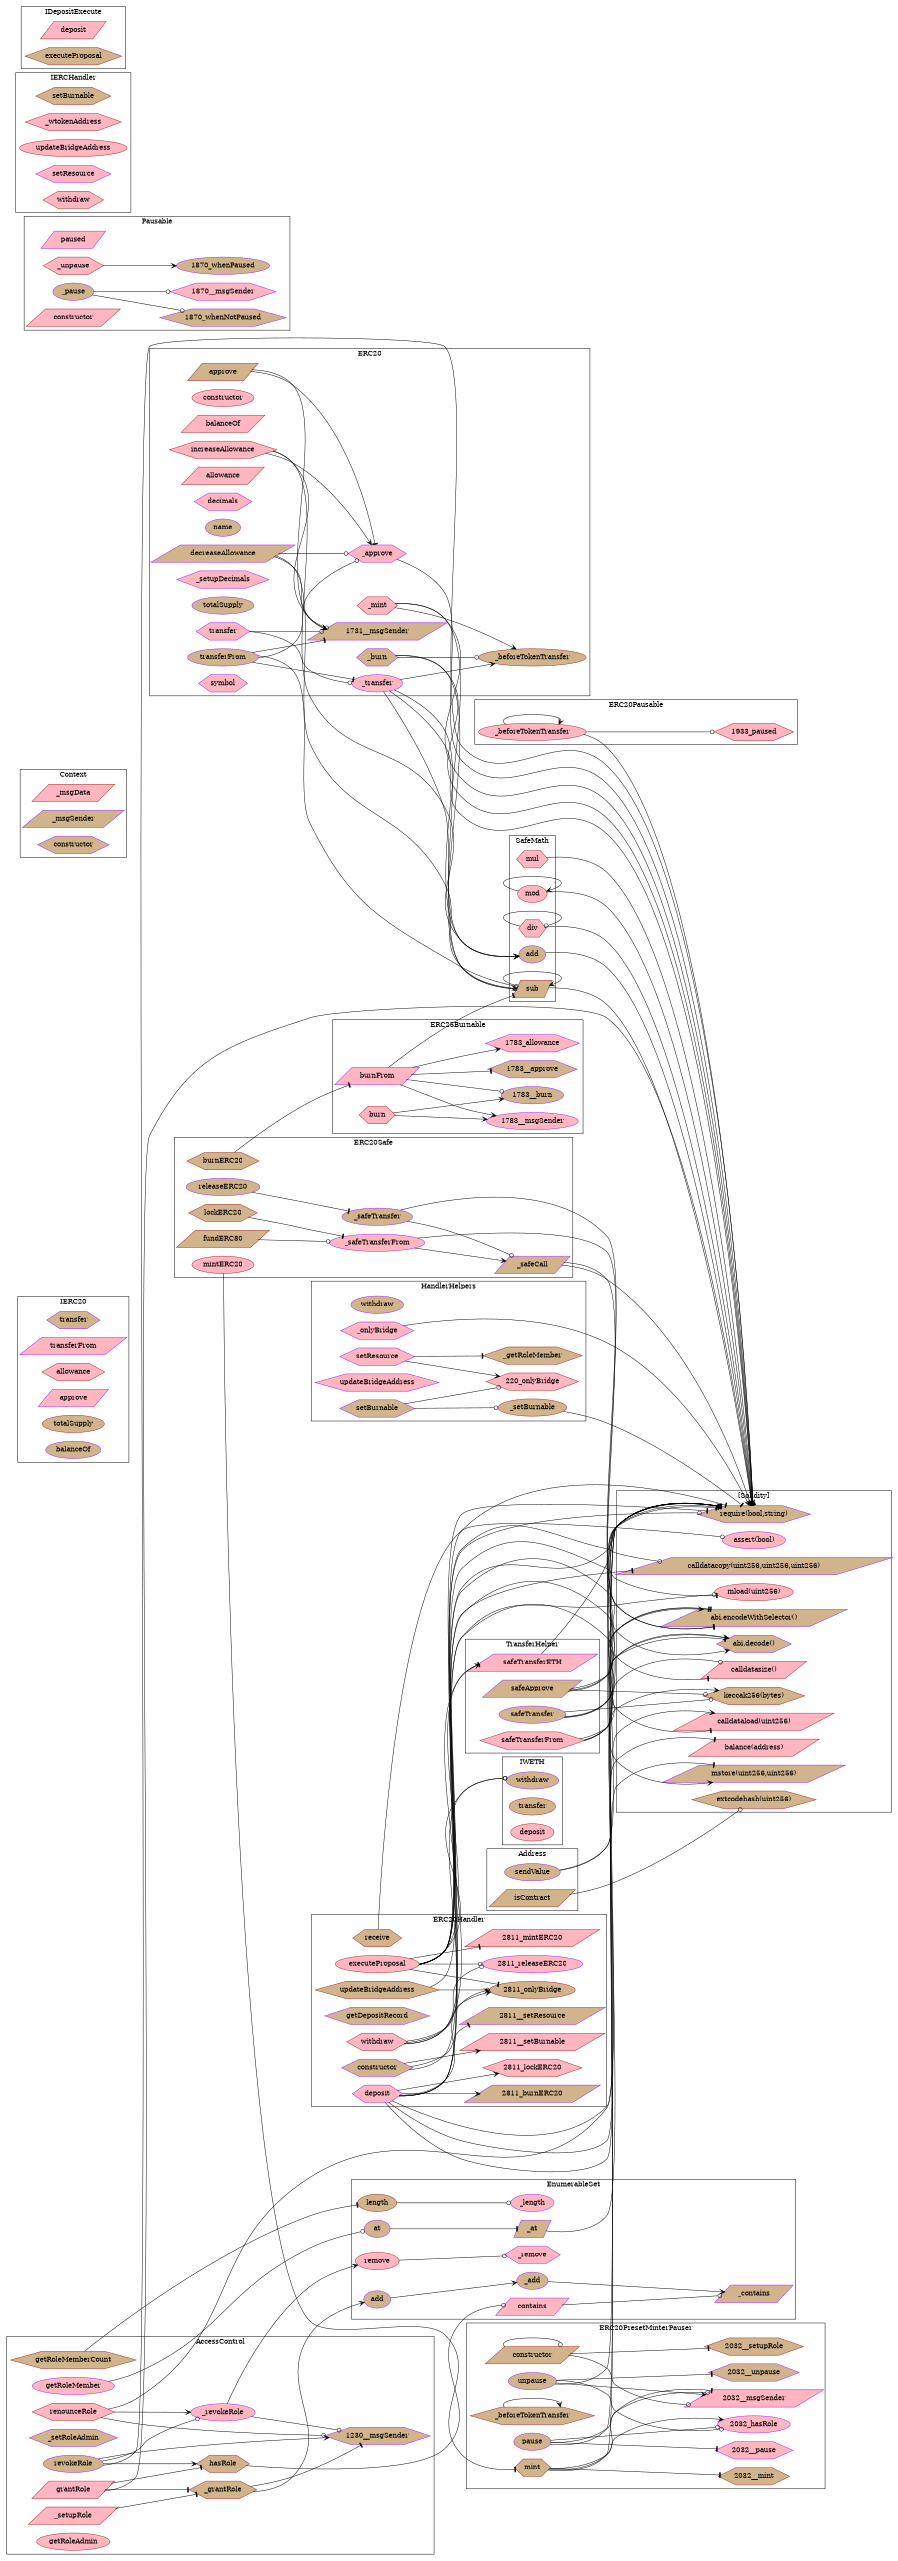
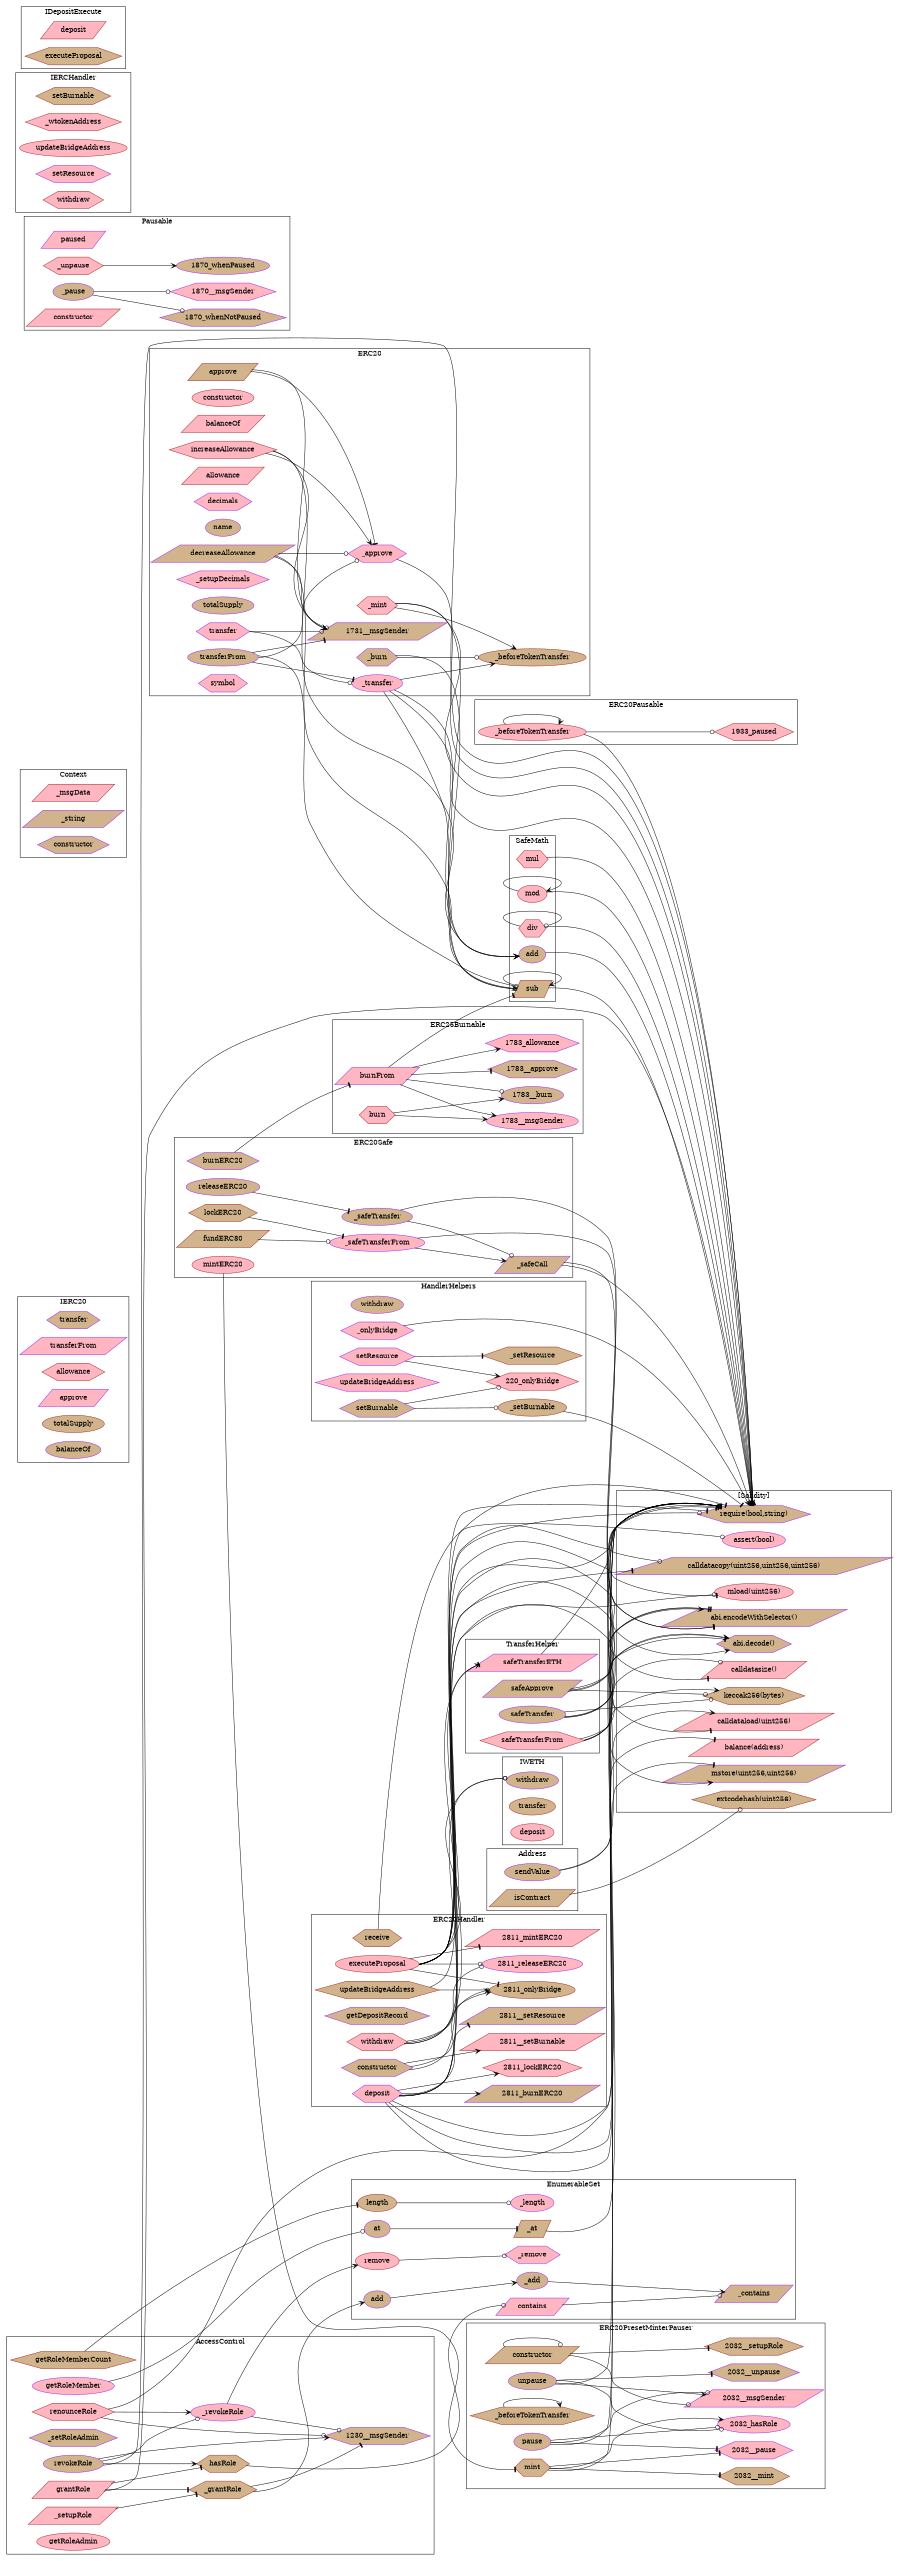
(73, 819) -> (73, 819)
(680, 984) -> none
(223, 1161) -> (223, 1161)
(532, 1356) -> (532, 1356)
(532, 2229) -> (532, 2229)
(648, 2394) -> (634, 2460)
